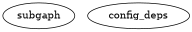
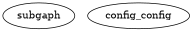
(139, 16) -> (139, 16)
